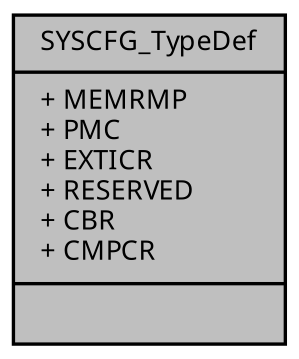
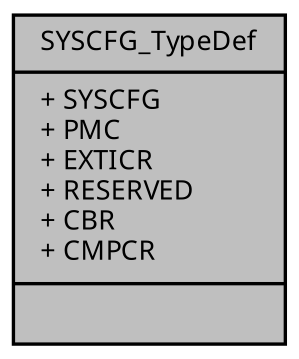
(114, 101) -> (102, 101)
